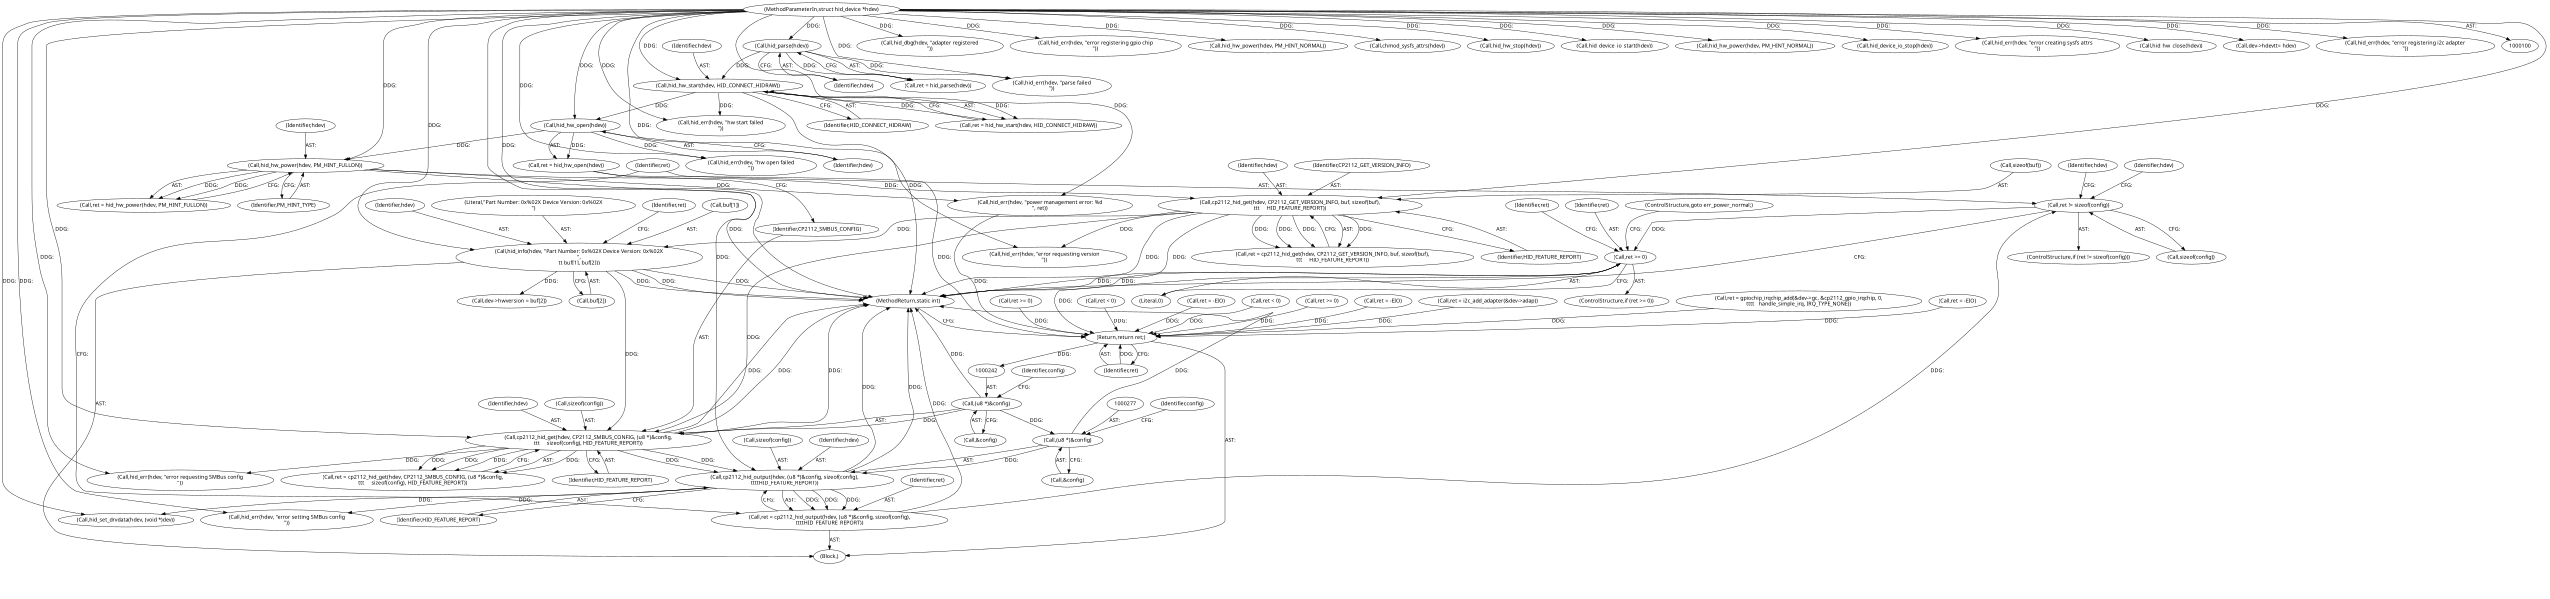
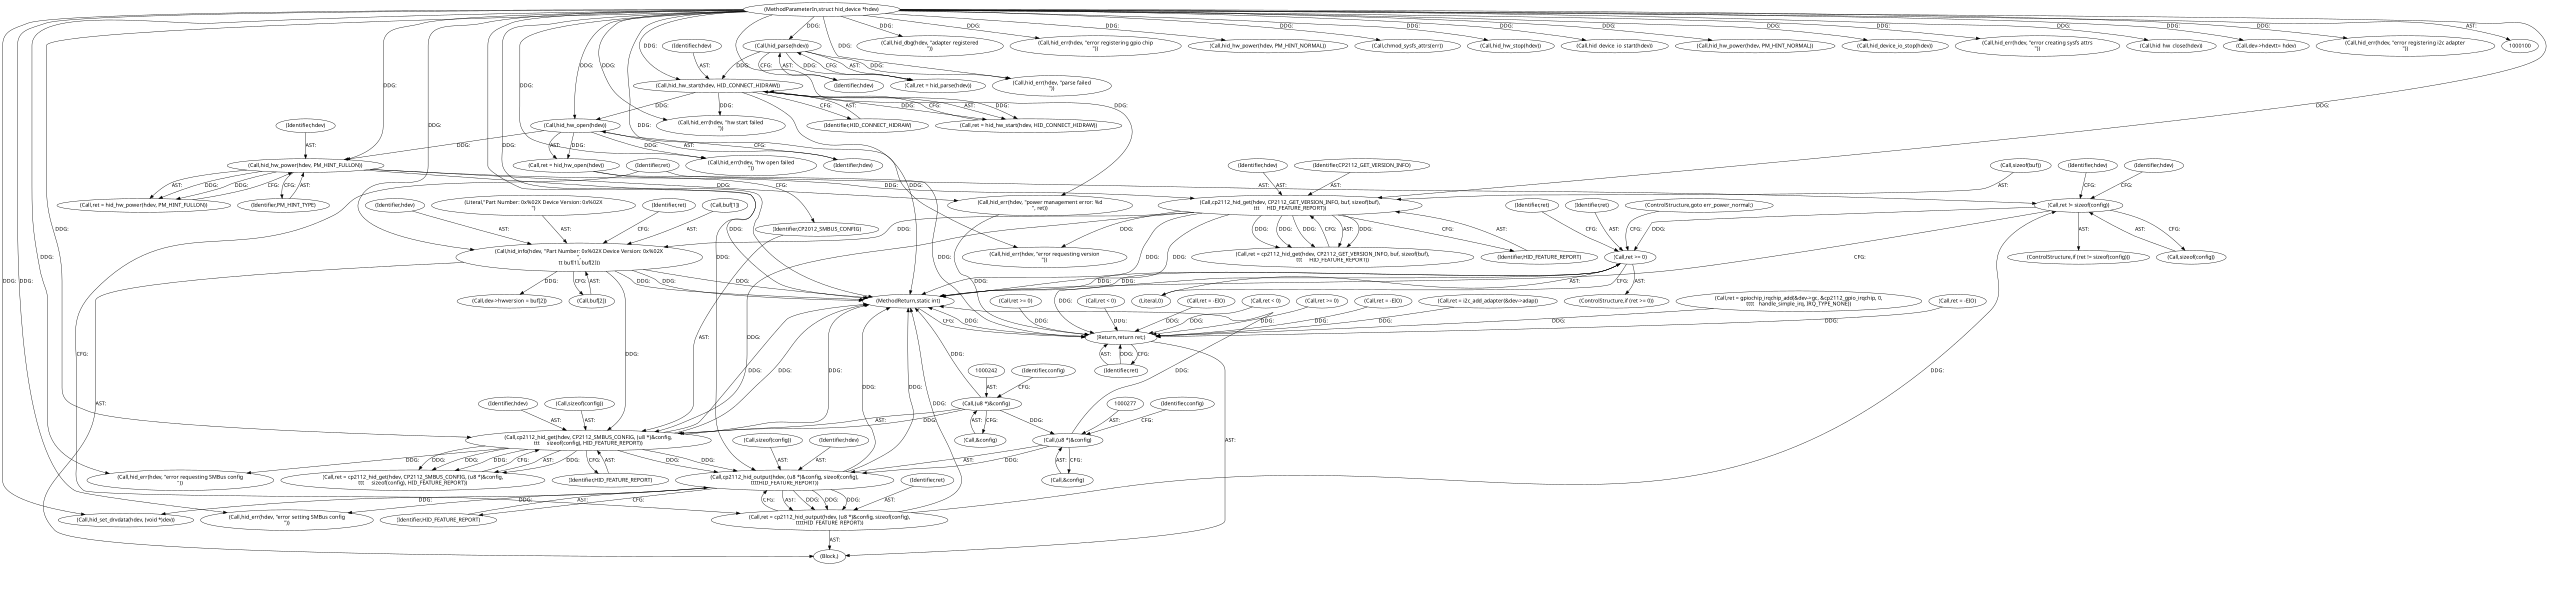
(1408, 46) -> (1408, 46)
(817, 229) -> (817, 229)
(1051, 353) -> (995, 330)
